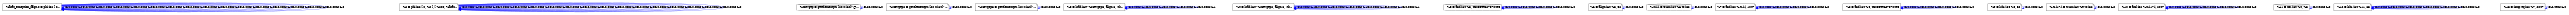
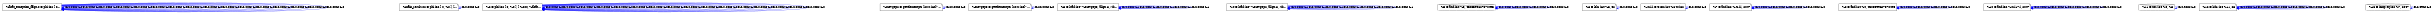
(429, 7) -> (513, 7)
none -> (429, 7)
(828, 7) -> none
(1606, 7) -> (1599, 7)
(1669, 7) -> (1663, 7)
(1736, 7) -> (1731, 7)
(2005, 7) -> none
(2070, 7) -> none
(2523, 7) -> (2388, 7)
